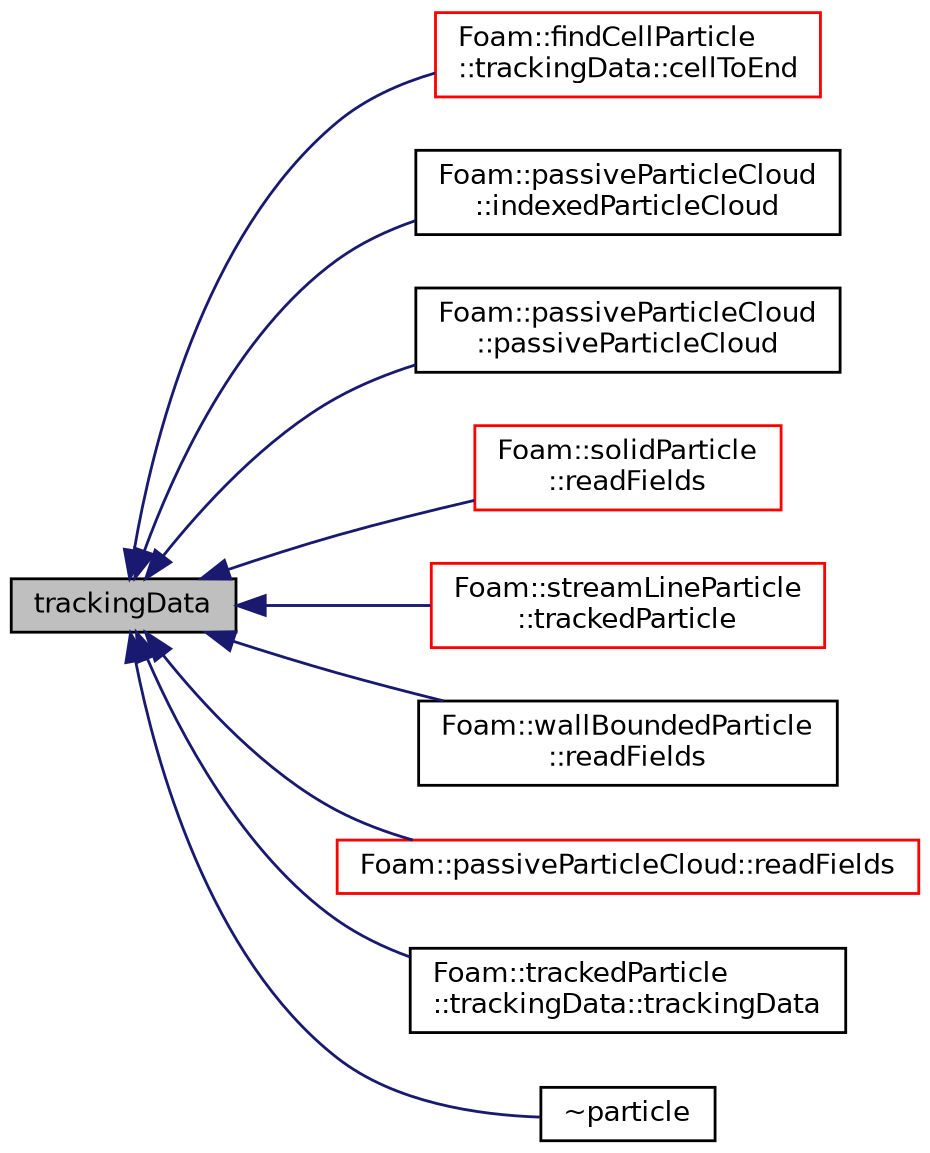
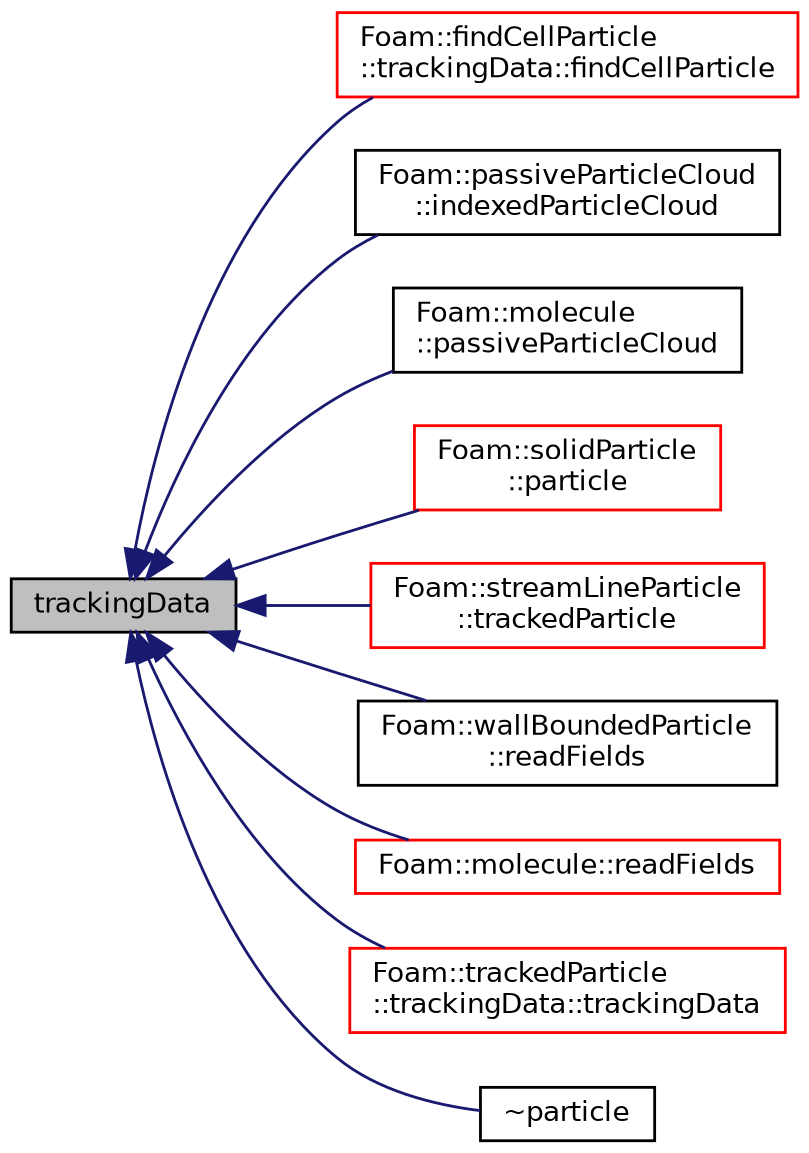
(628, 55) -> (568, 55)
(628, 330) -> (568, 330)
(628, 468) -> (568, 468)
(628, 867) -> (568, 867)
(628, 990) -> (568, 990)
